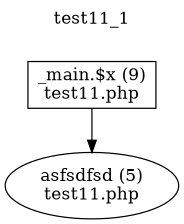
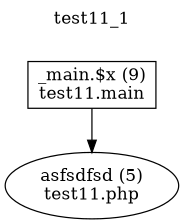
(92, 85) -> (92, 85)
